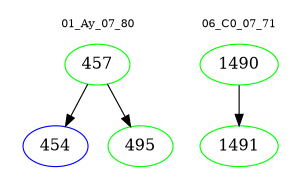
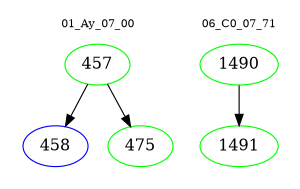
(98, 24) -> (98, 24)
(56, 146) -> (56, 146)
(141, 146) -> (141, 146)
